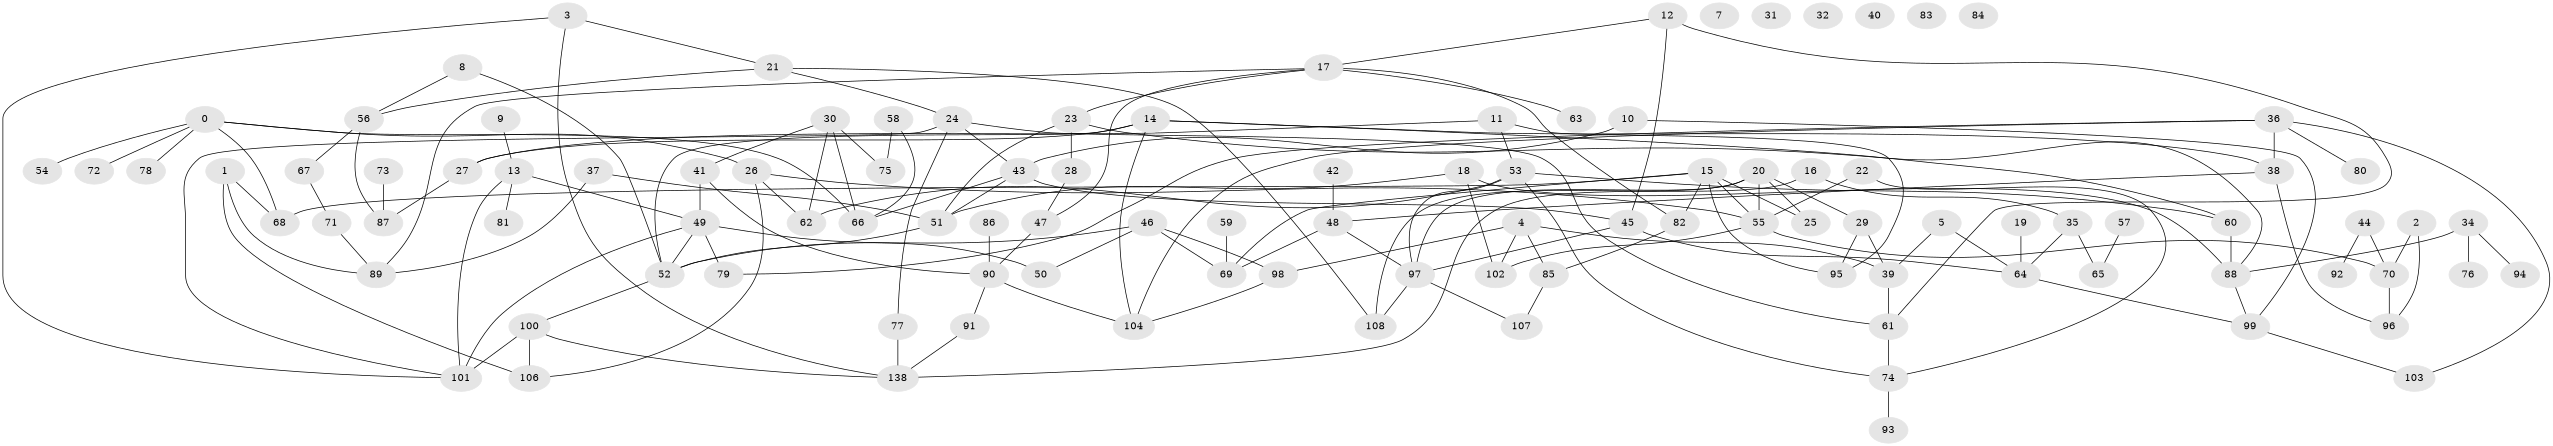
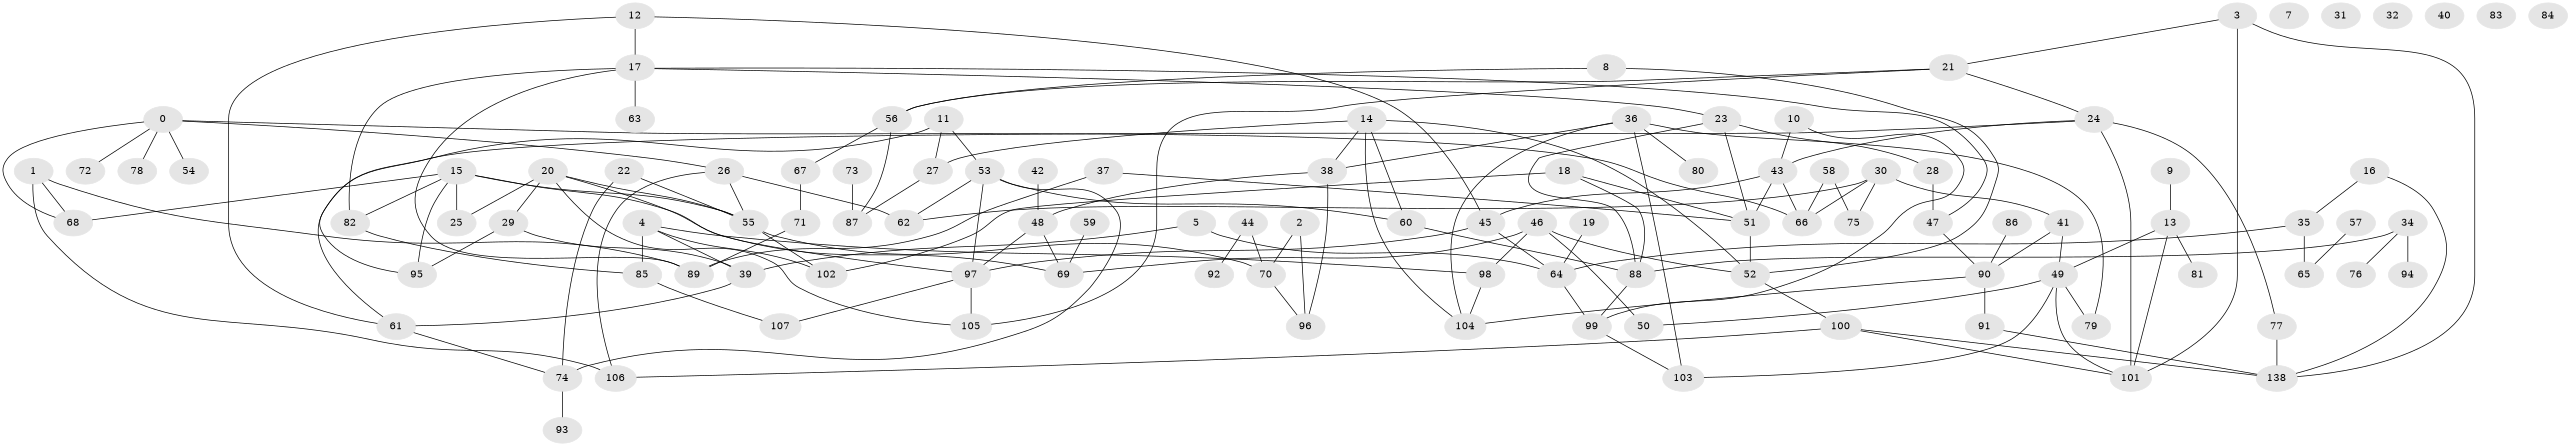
(682, 249) -> (1893, 366)
(1376, 327) -> (971, 327)
